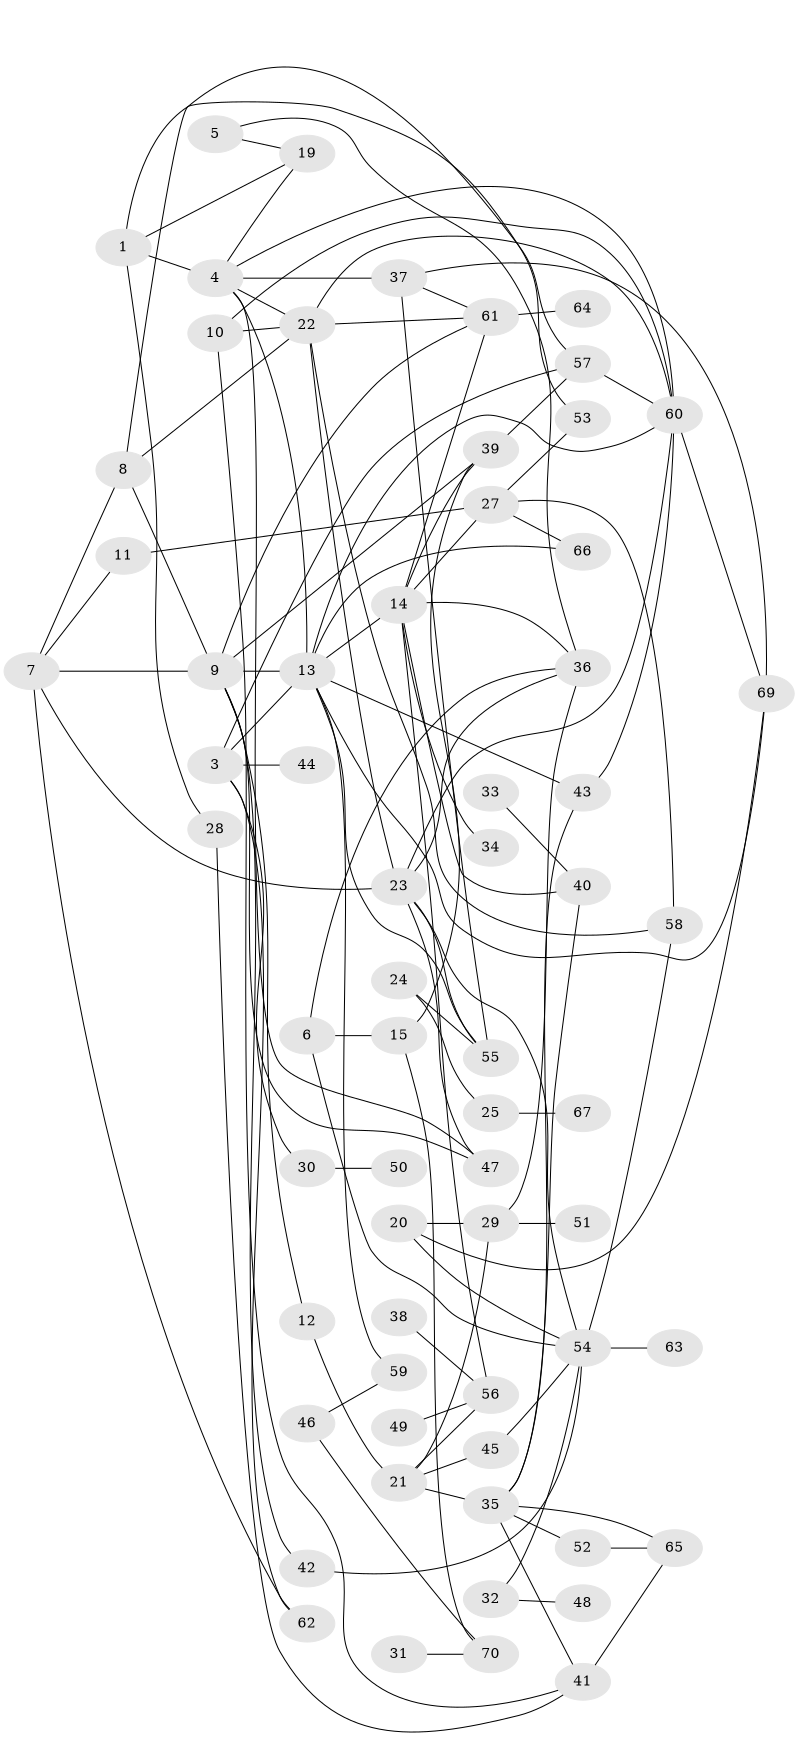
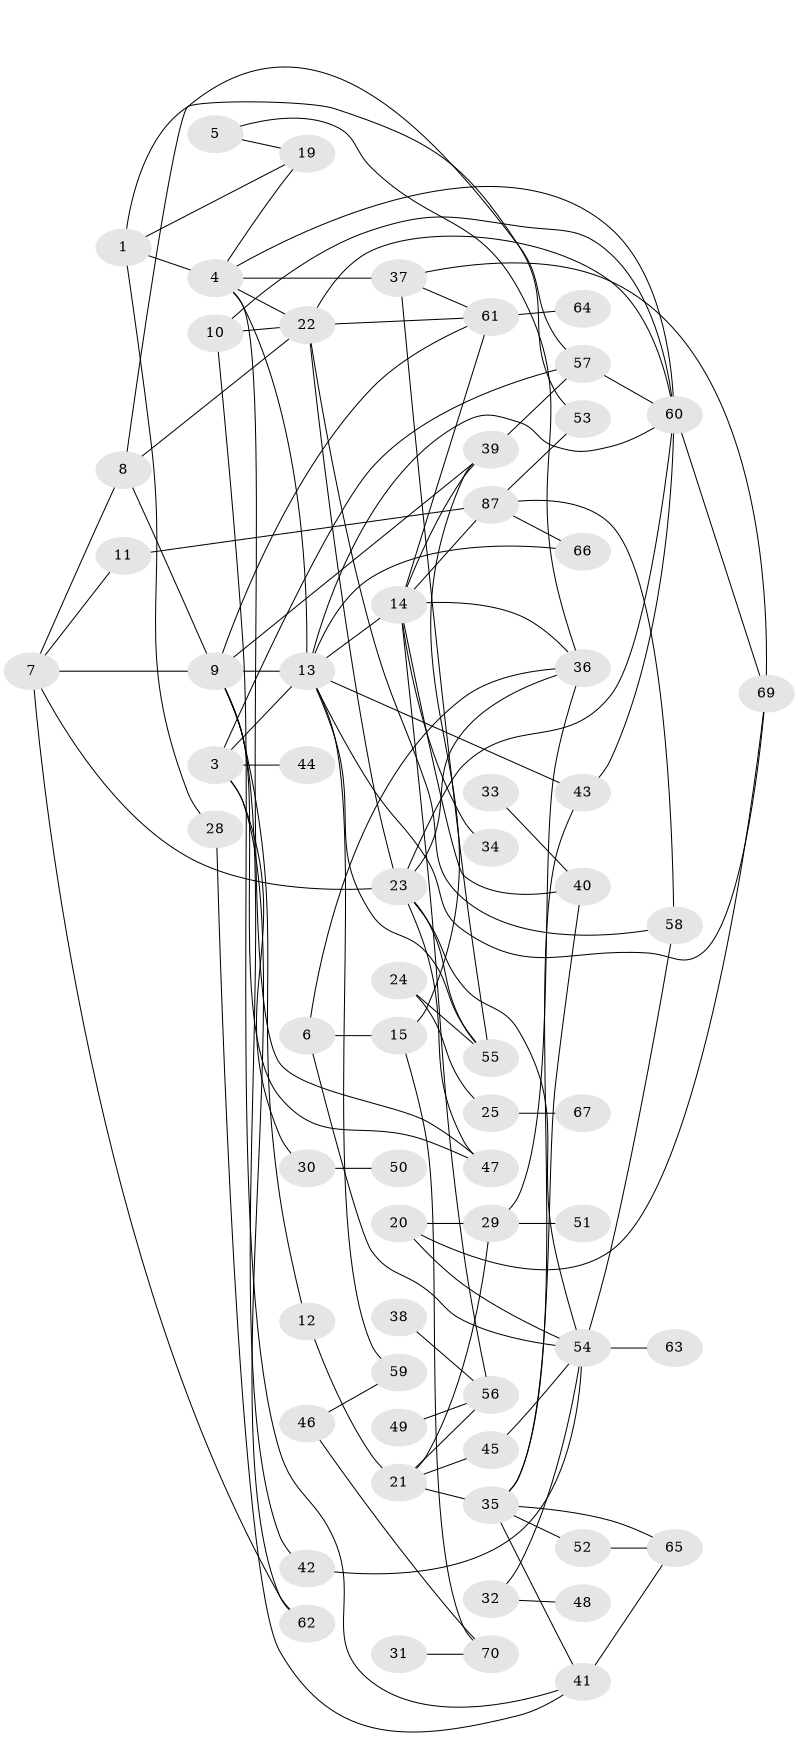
(491, 505) -> (491, 505)
